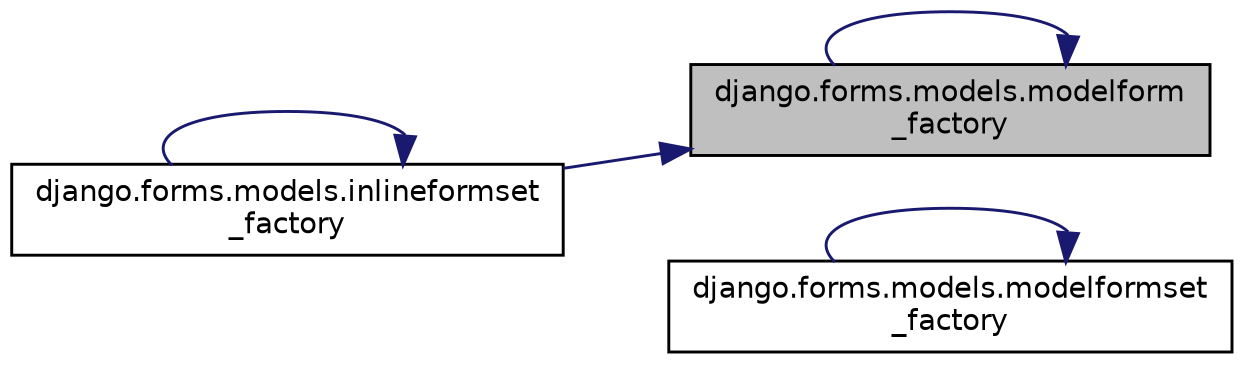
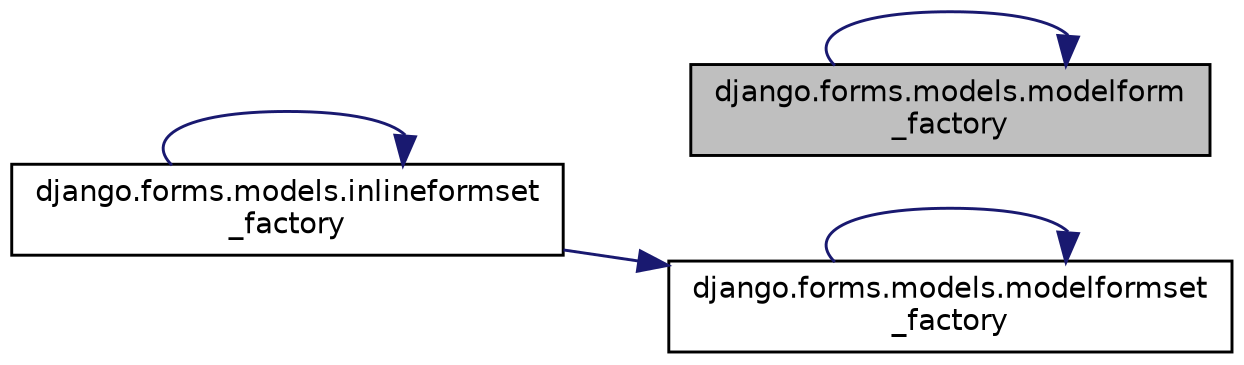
(612, 161) -> (601, 255)
